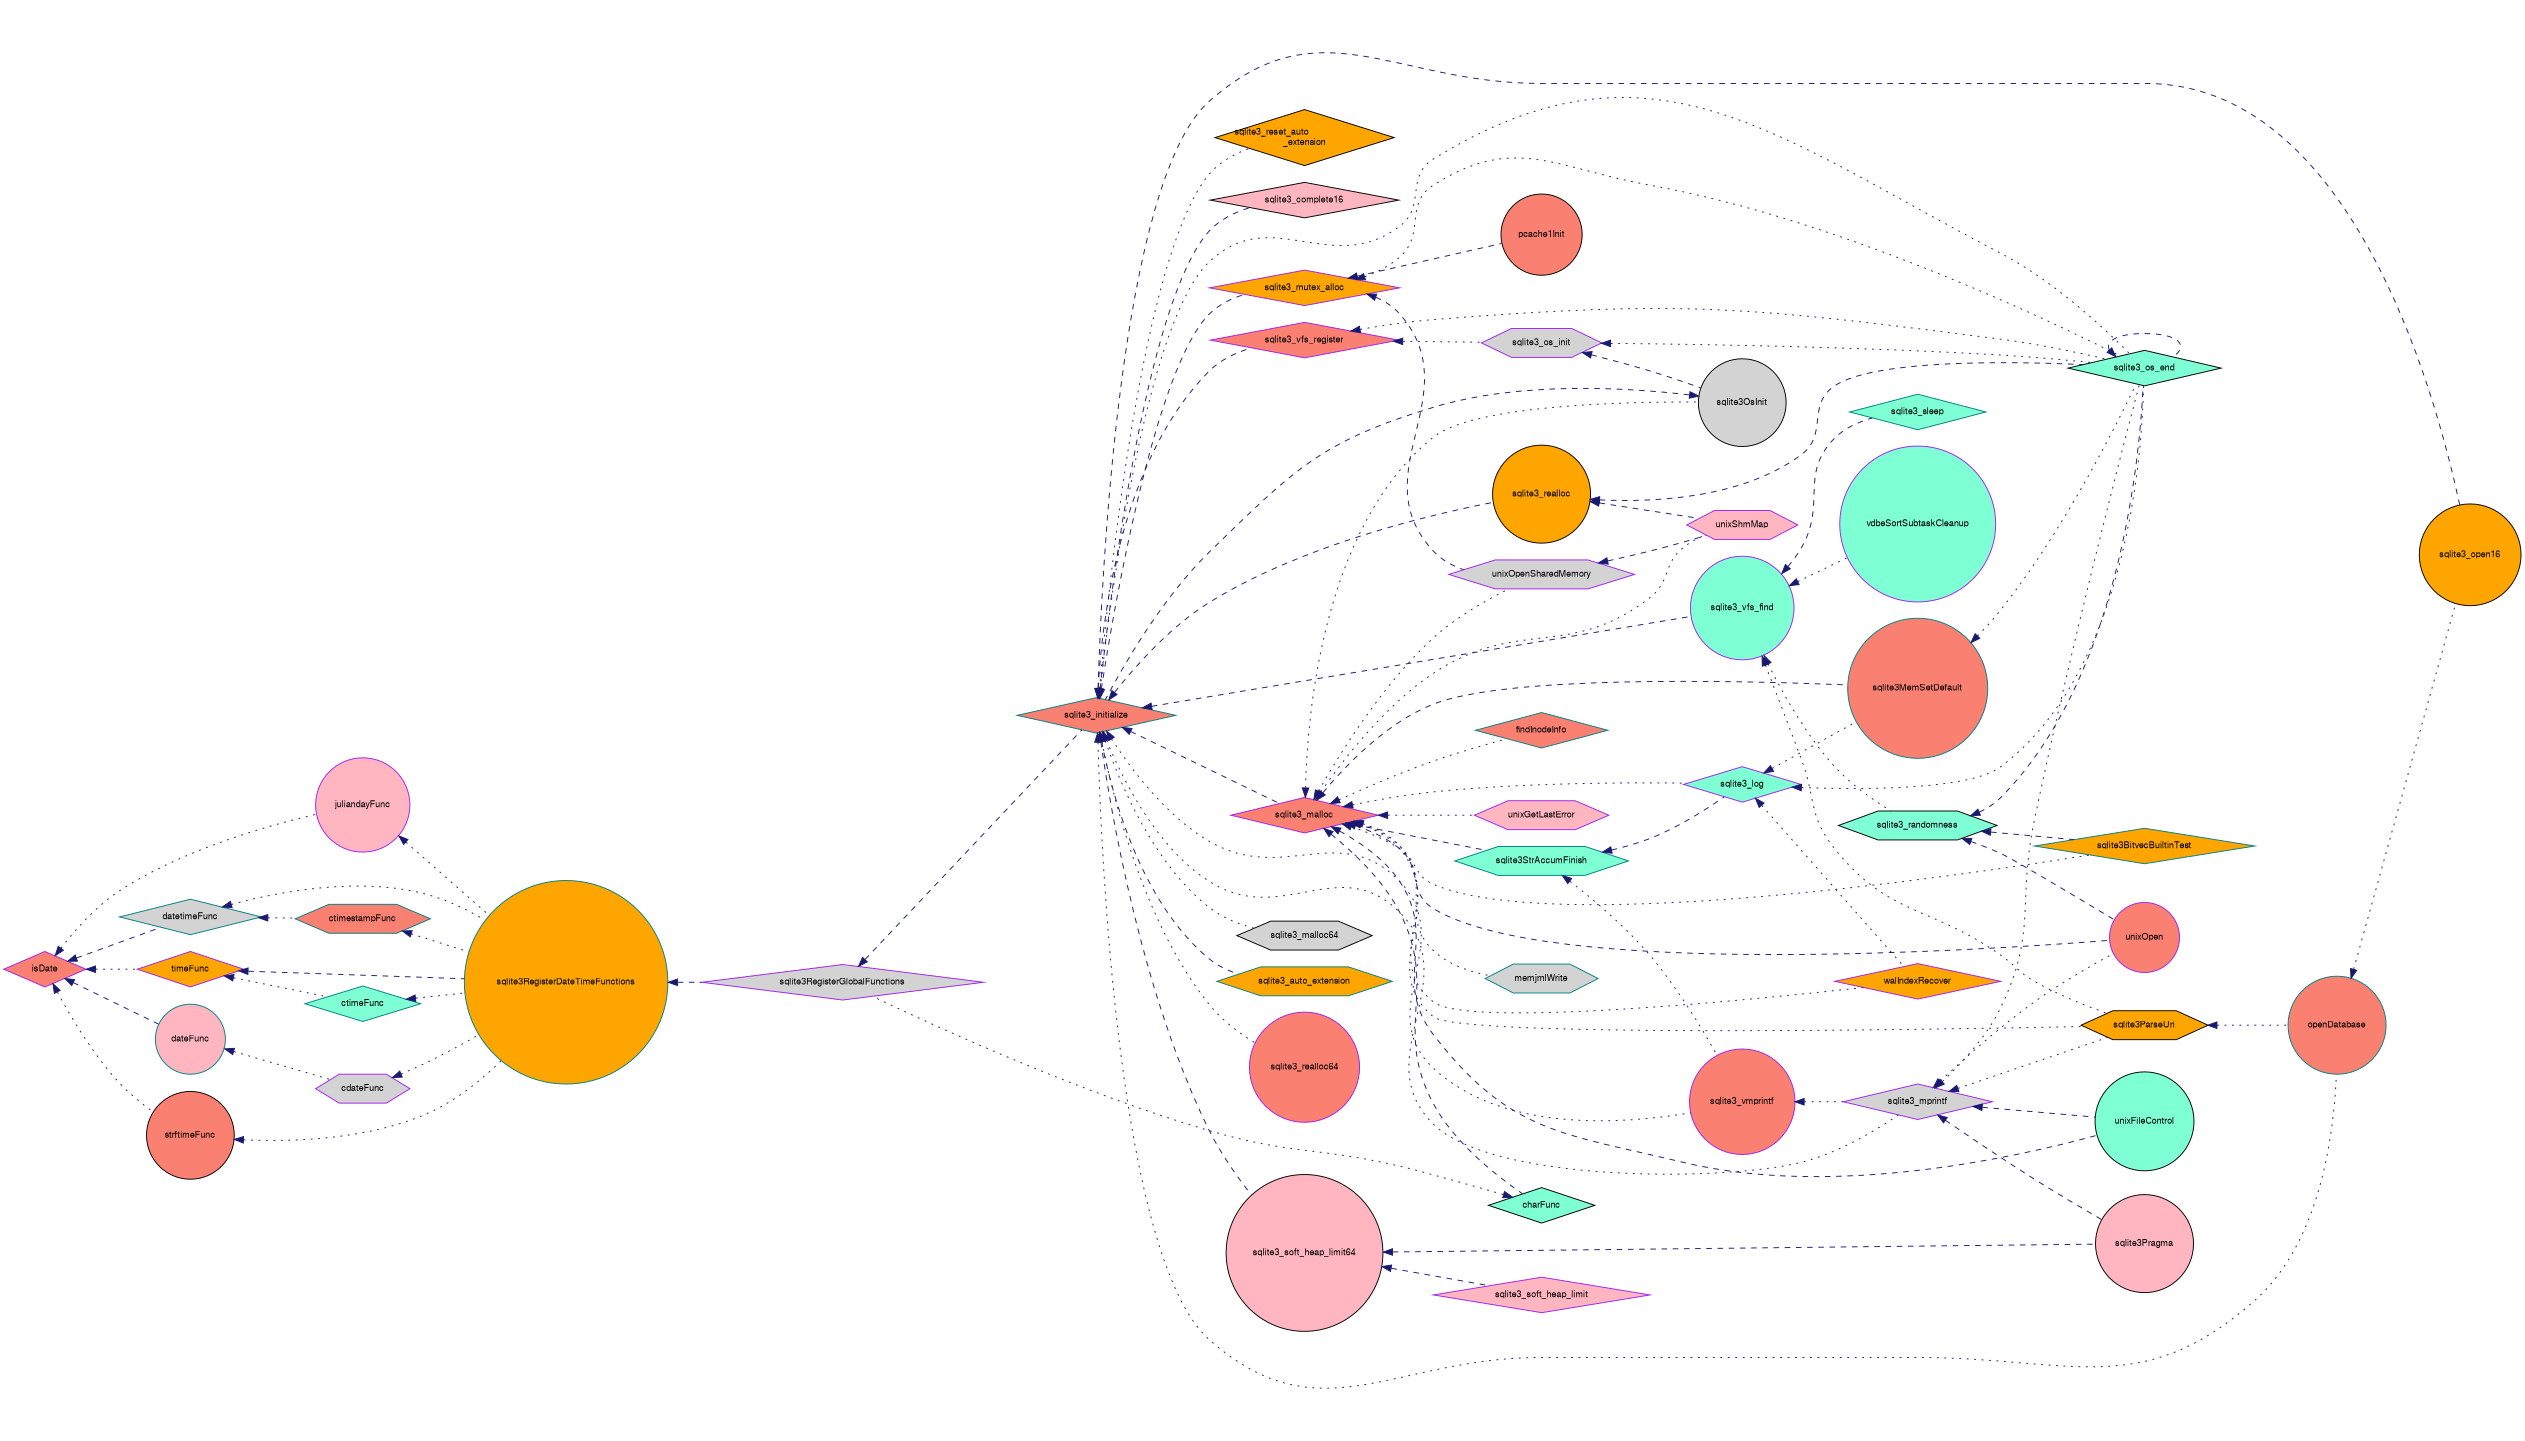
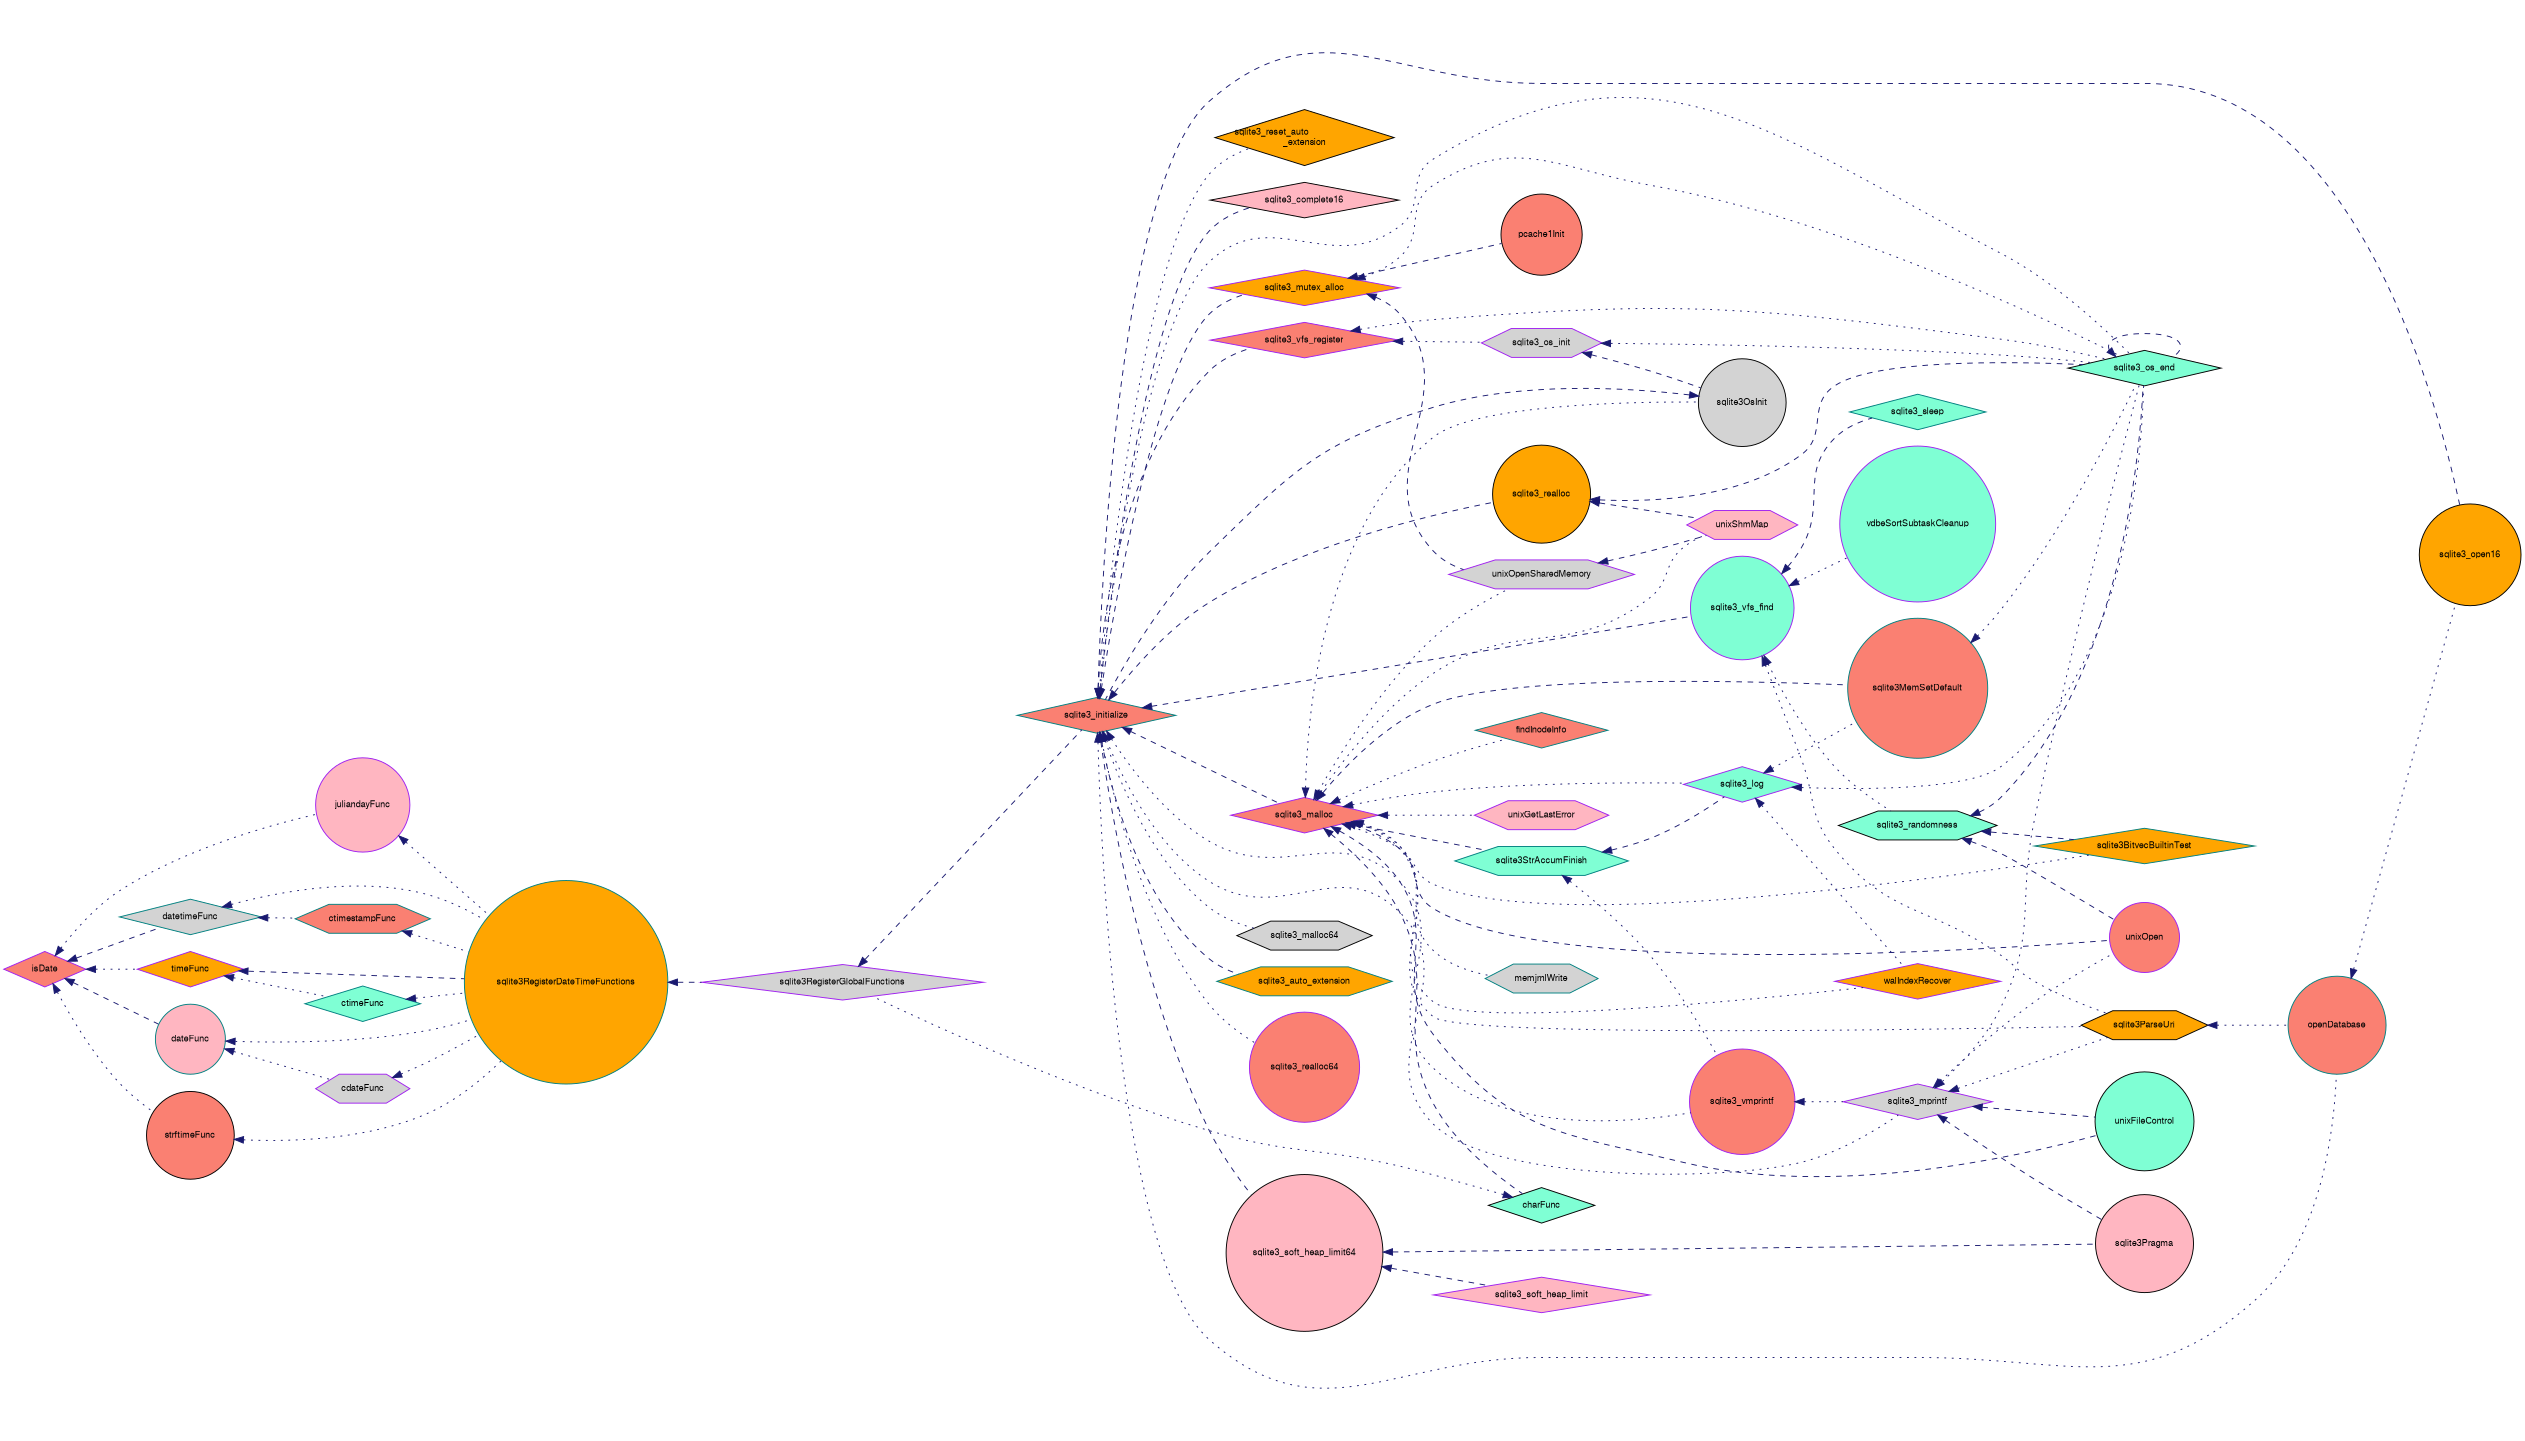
none -> (354, 1039)
